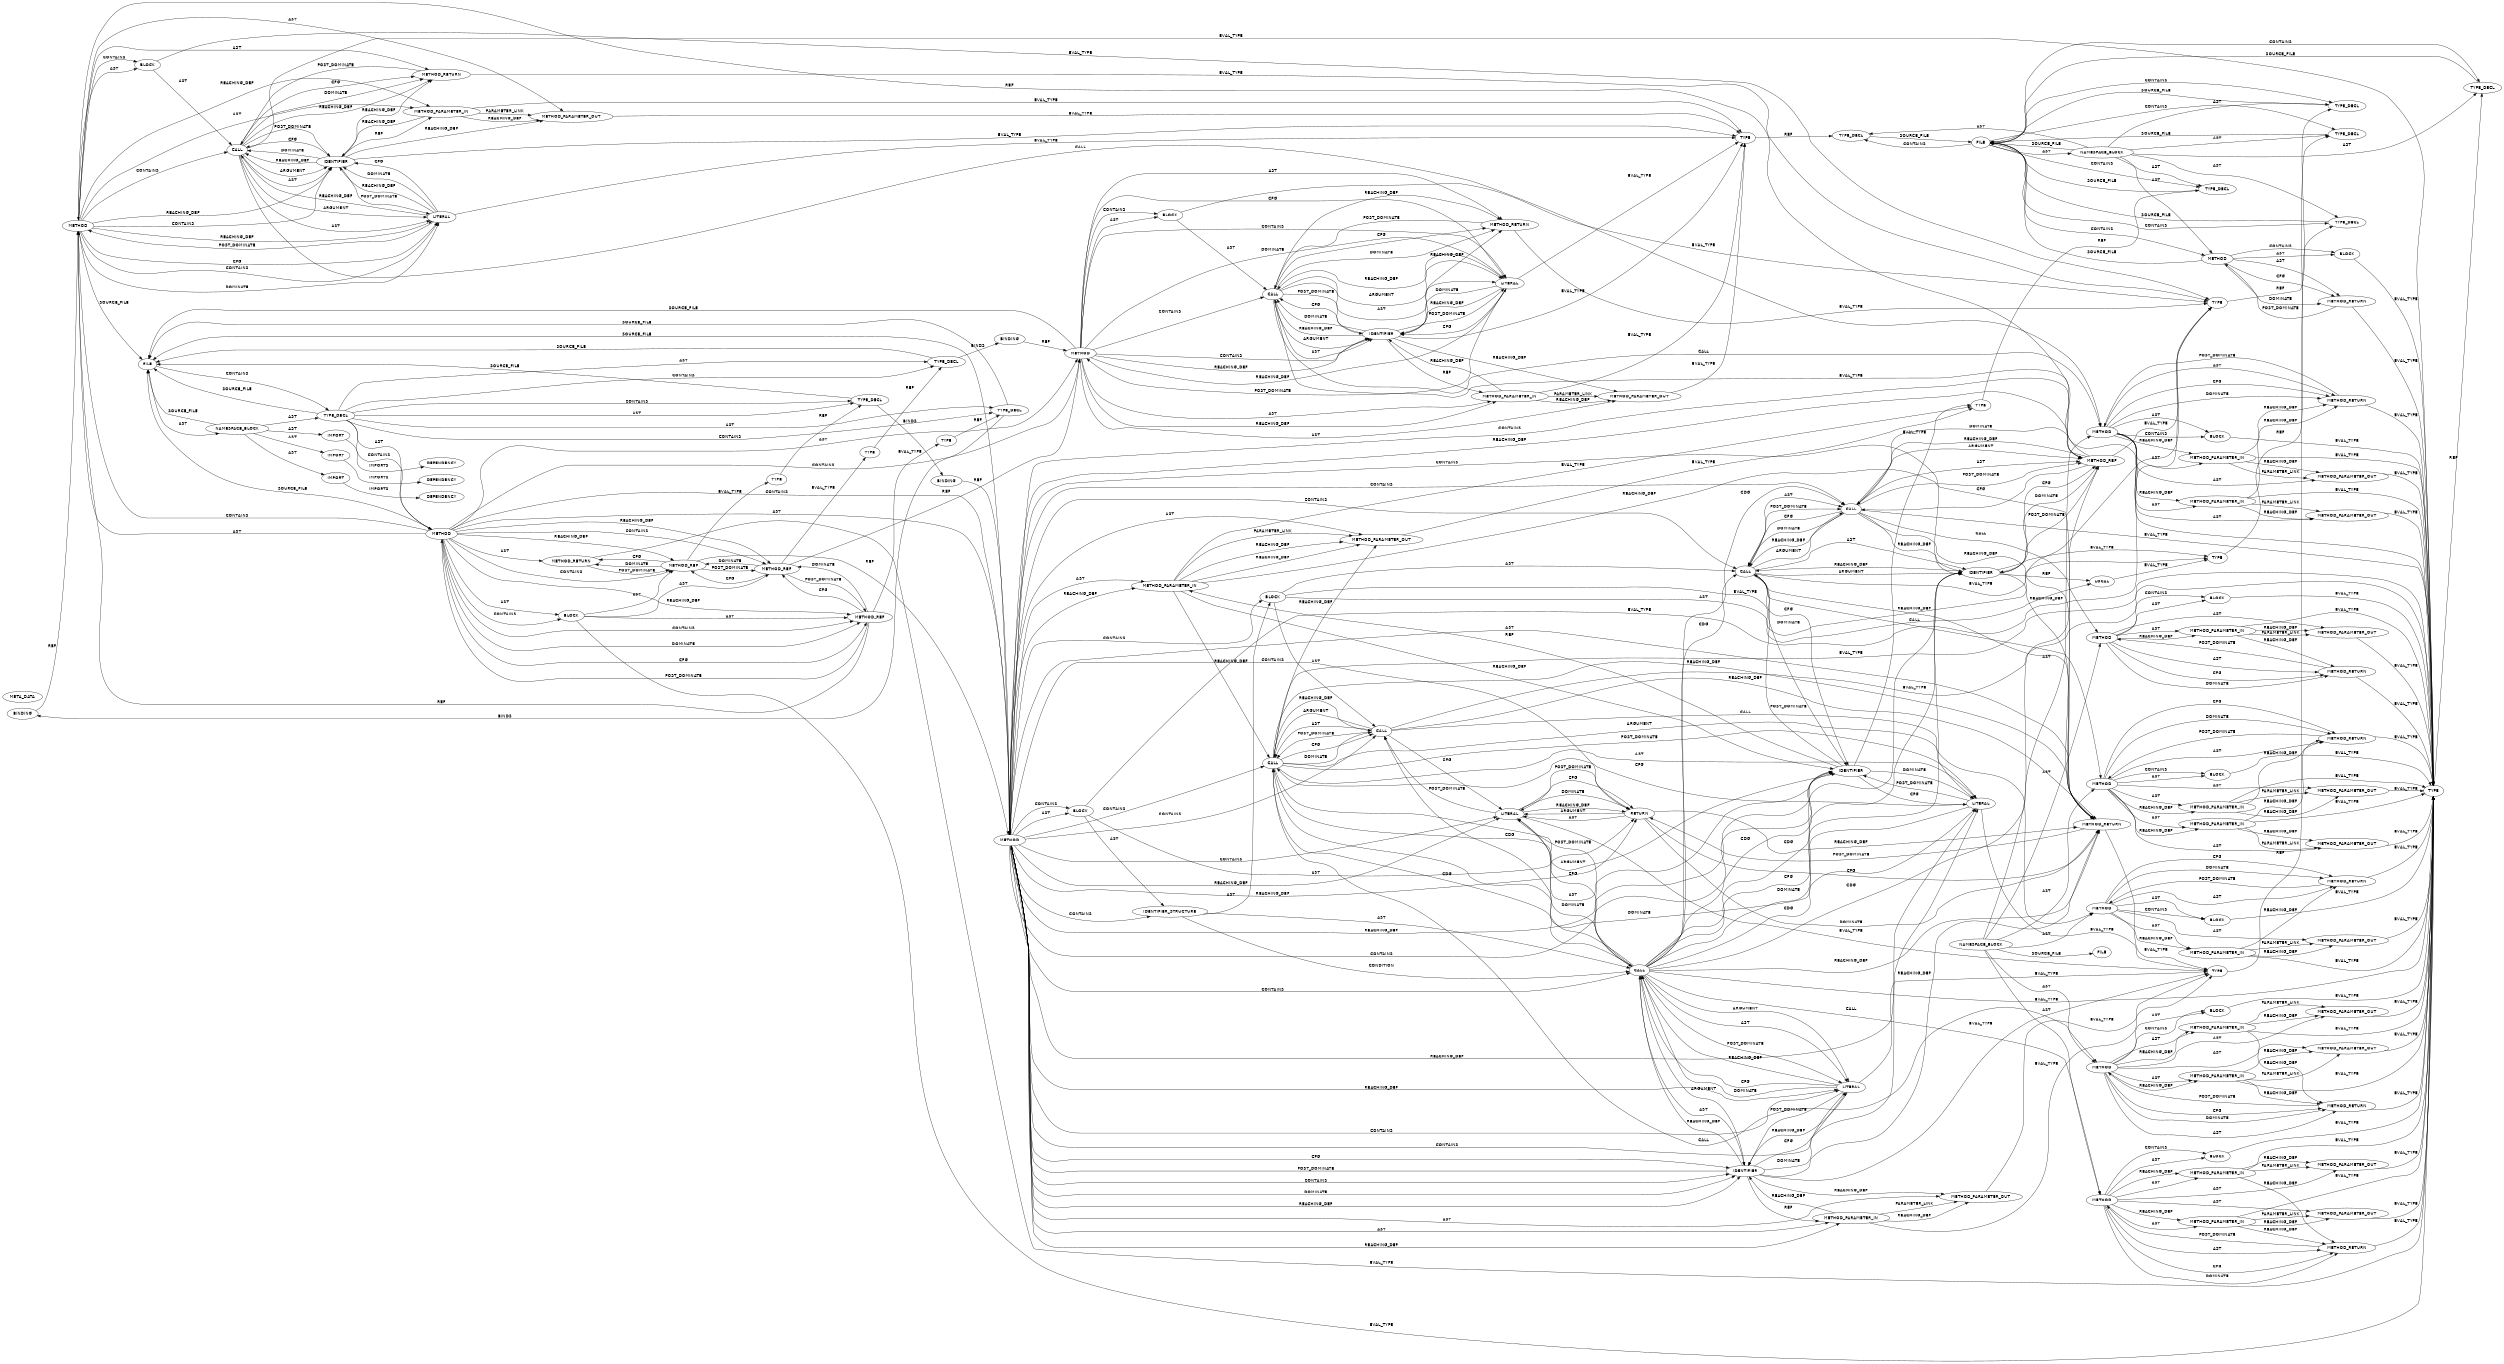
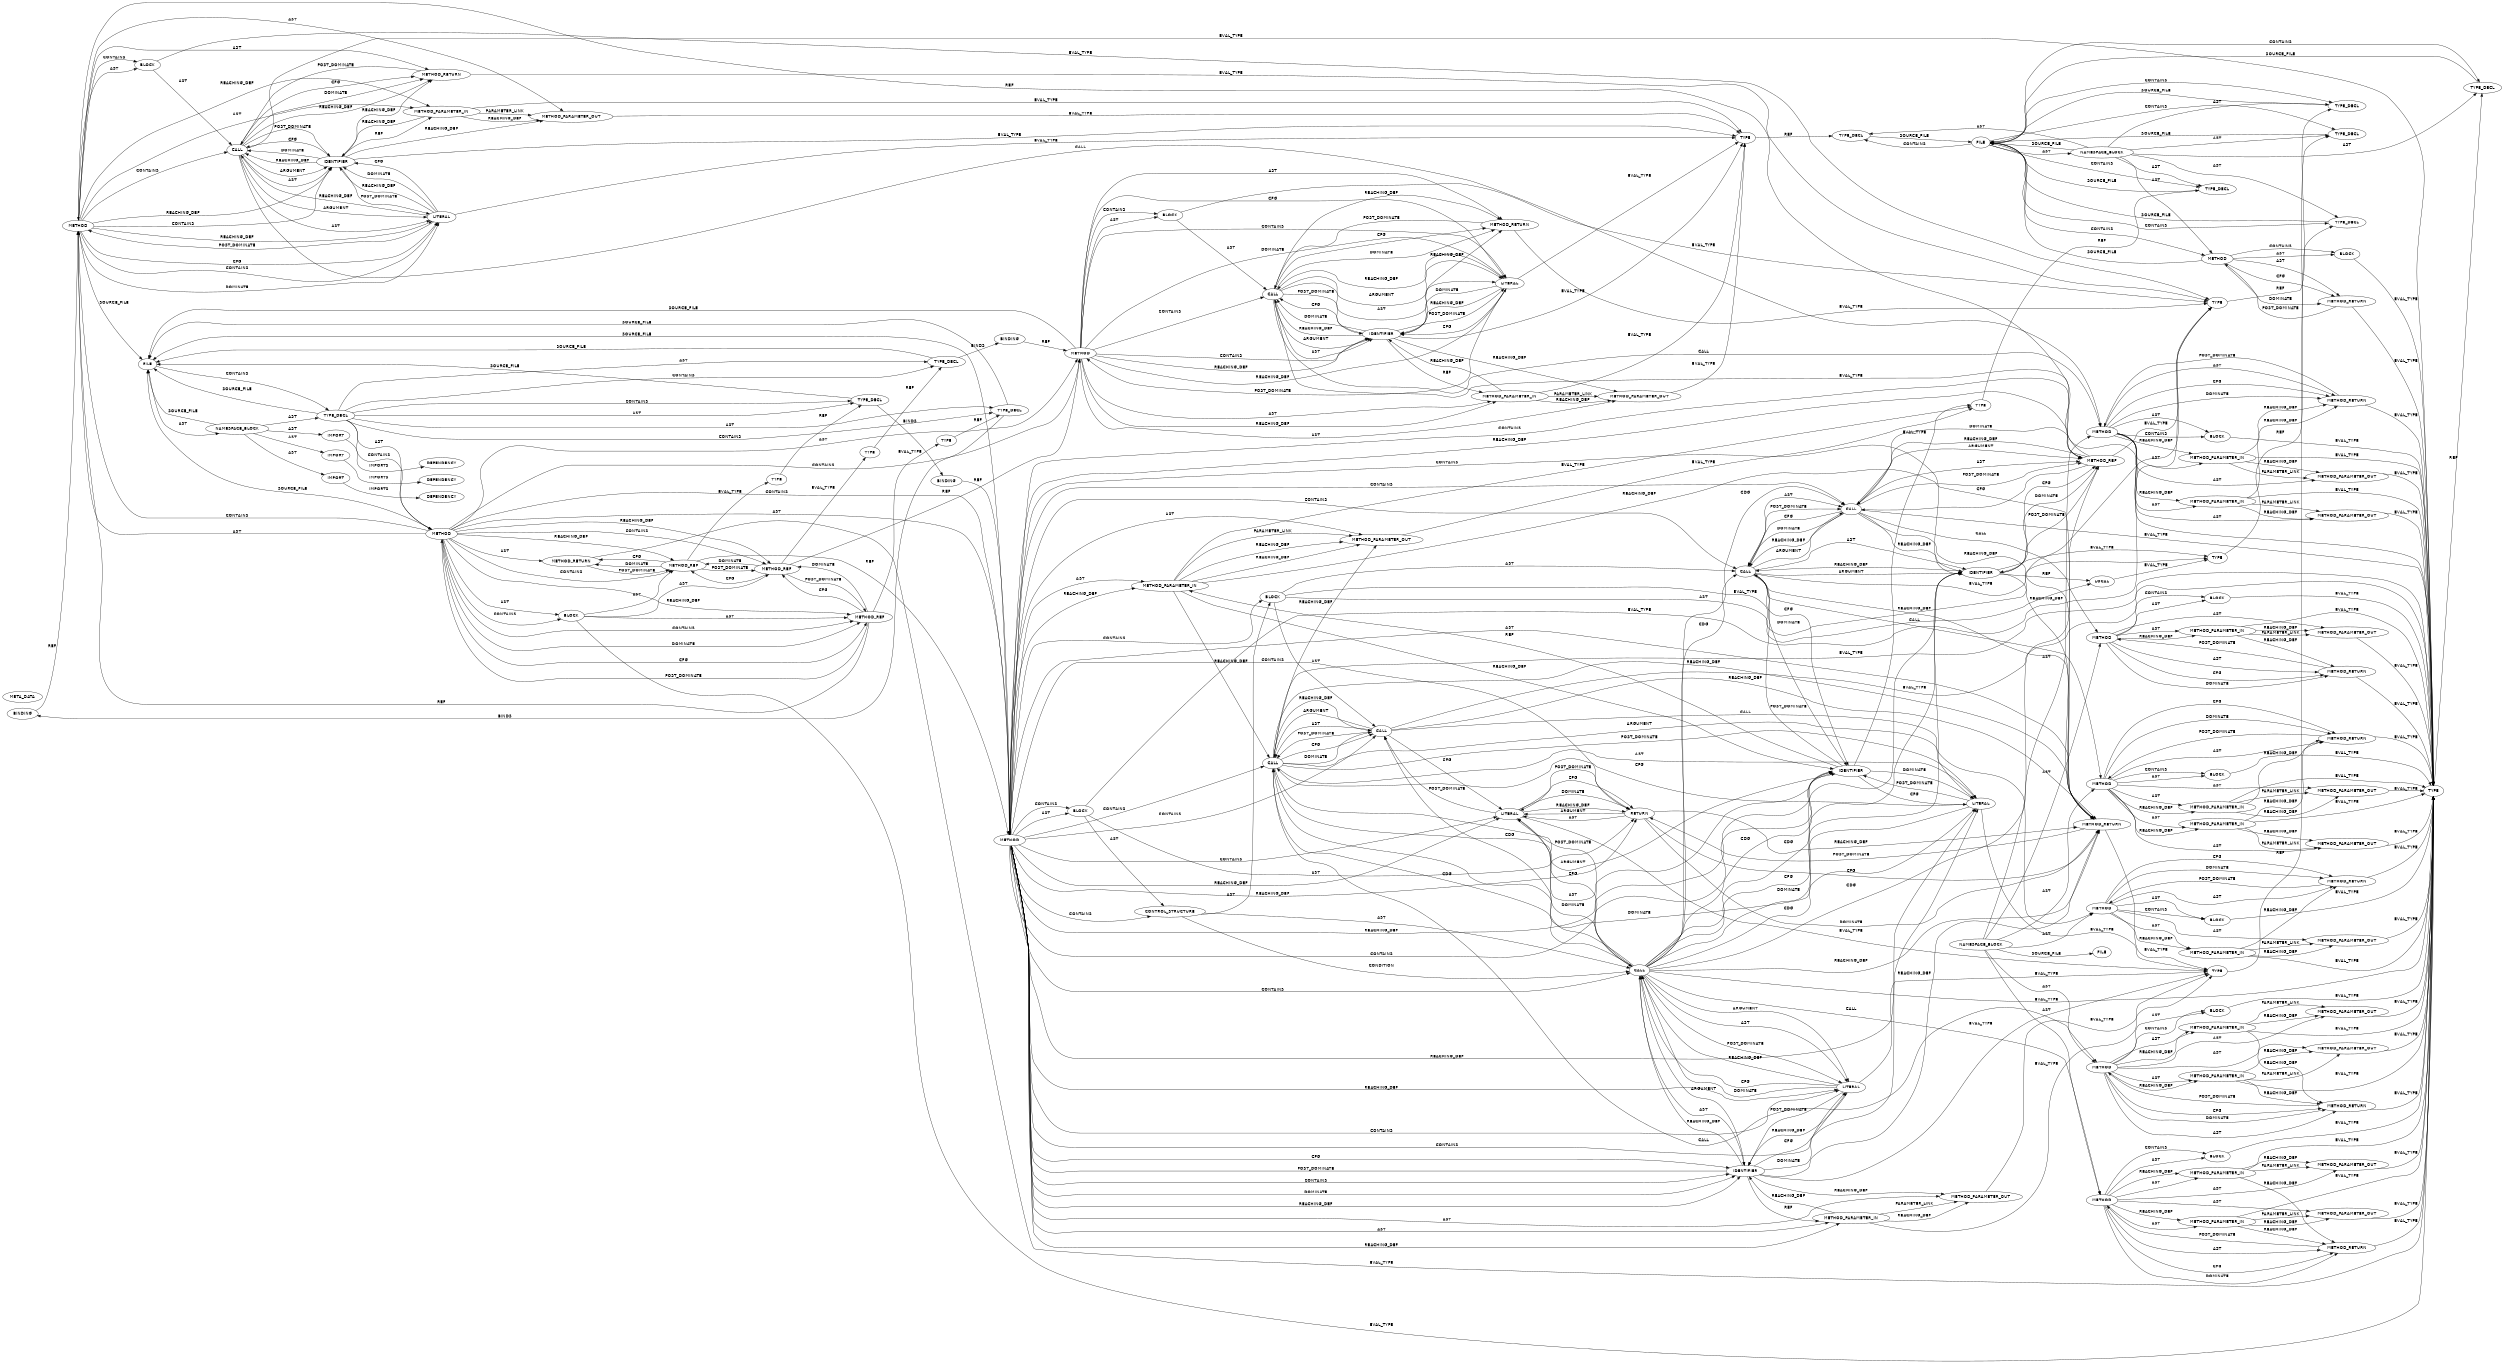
(1170, 912) -> (1170, 912)
